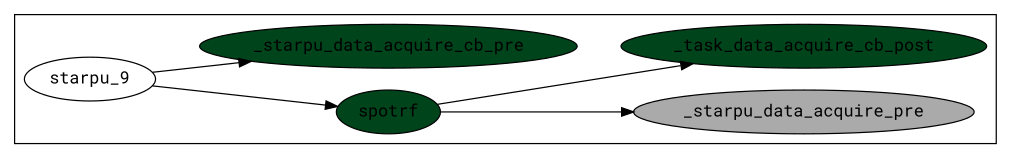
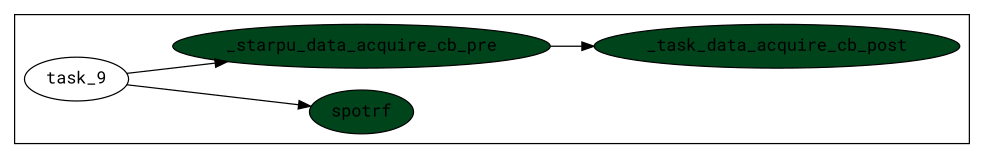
(90, 79) -> (77, 79)
(559, 85) -> (566, 46)
(804, 112) -> none
